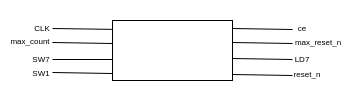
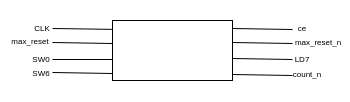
(31, 41) -> (31, 41)
(42, 59) -> (42, 59)
(42, 73) -> (42, 73)
(308, 74) -> (308, 74)
